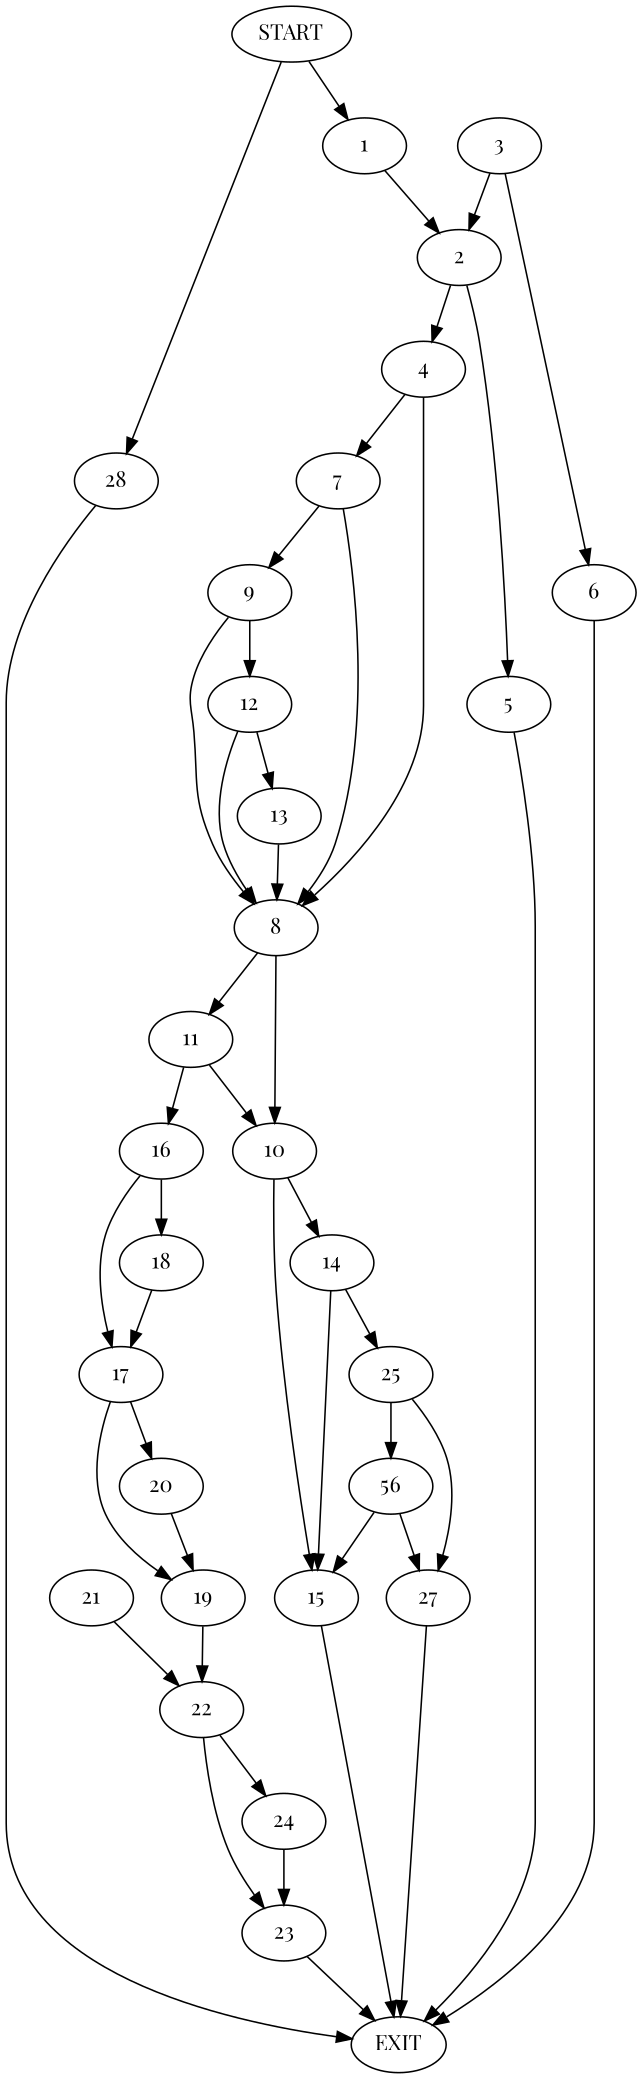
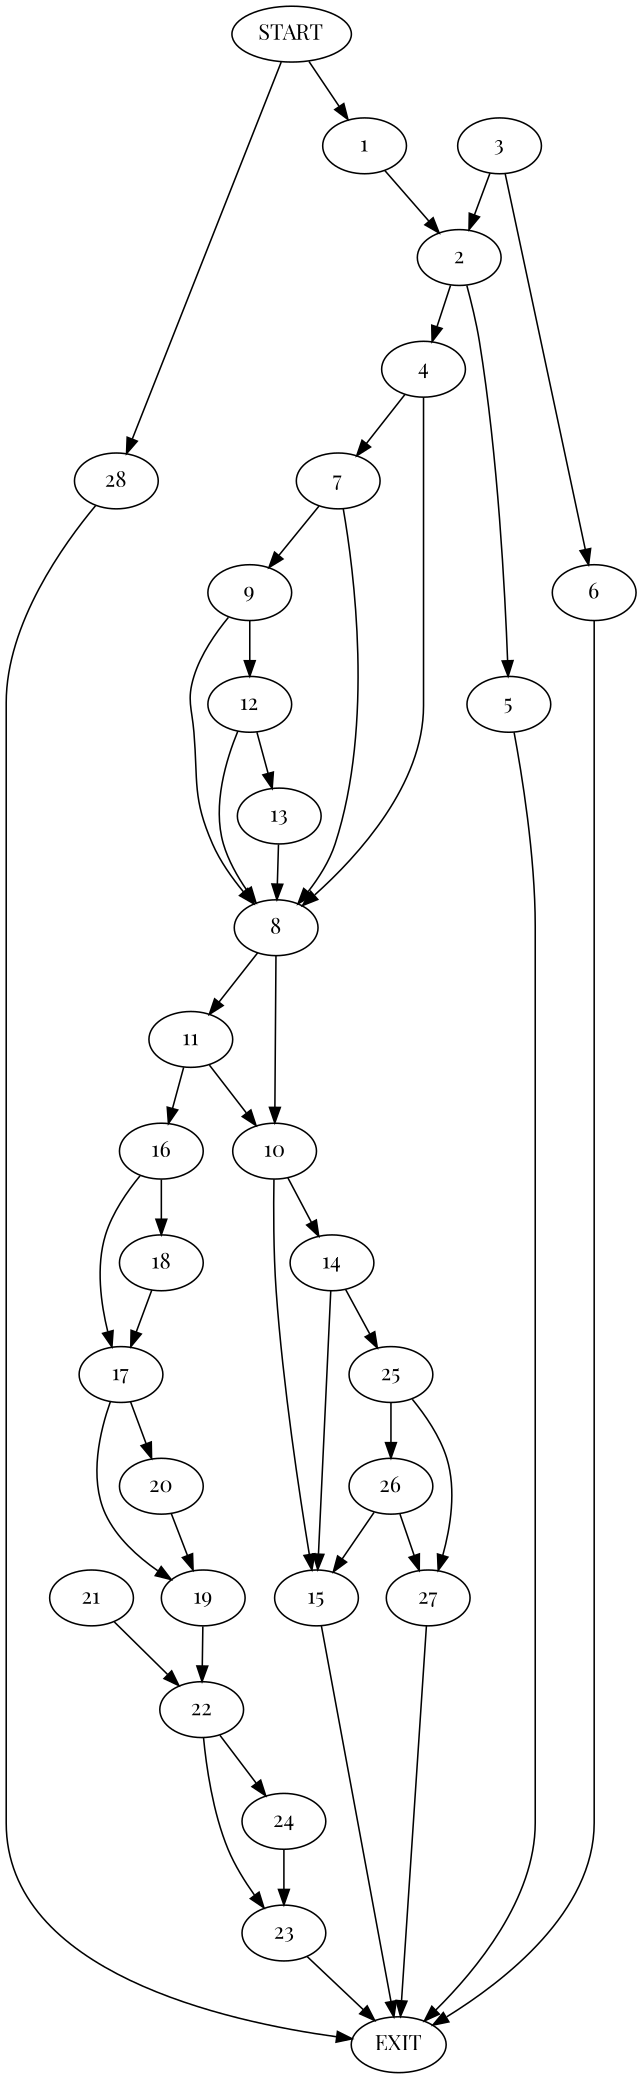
(391, 1486) -> (391, 1486)
